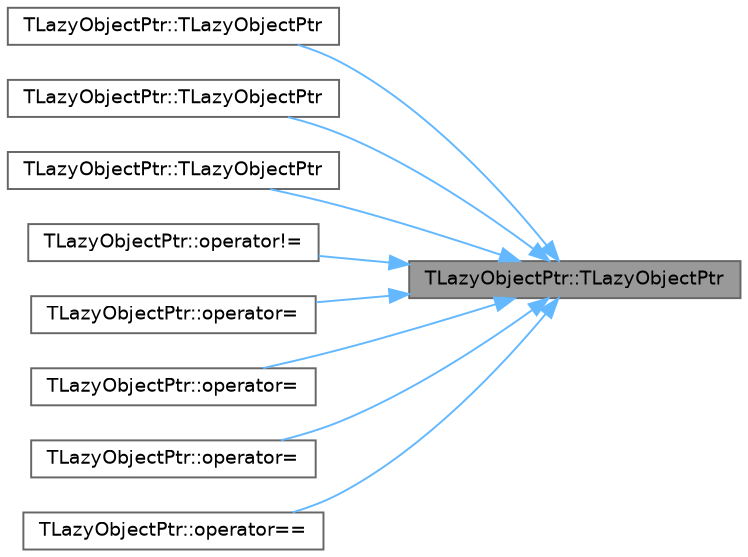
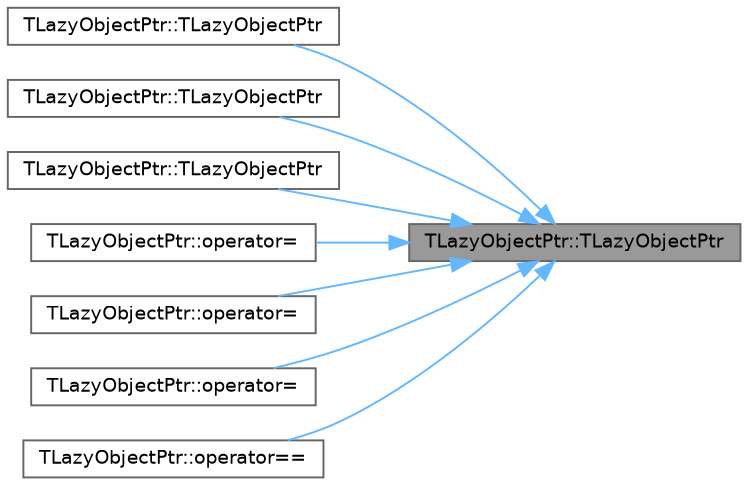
(173, 243) -> none
